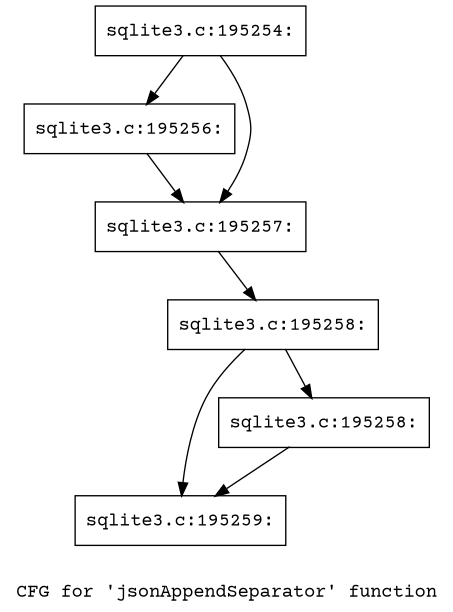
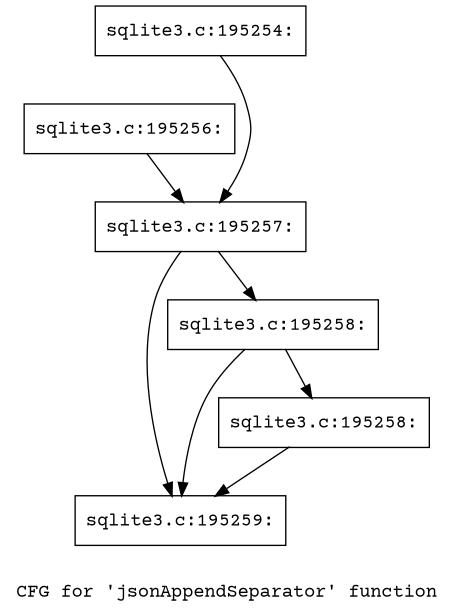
(169, 74) -> none
none -> (147, 364)
